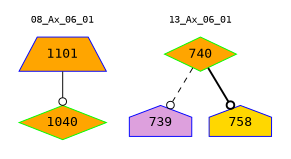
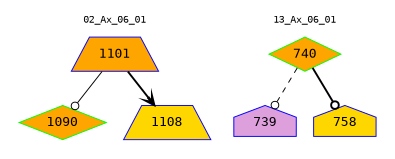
(63, 20) -> (115, 20)
(63, 123) -> (63, 123)
none -> (167, 123)
